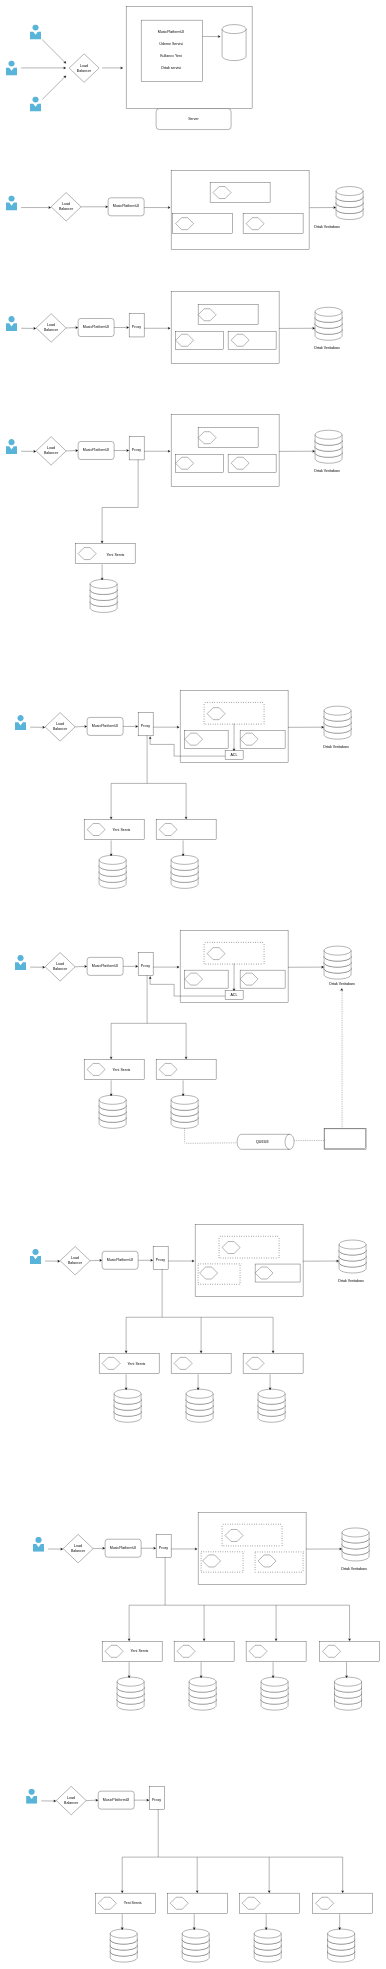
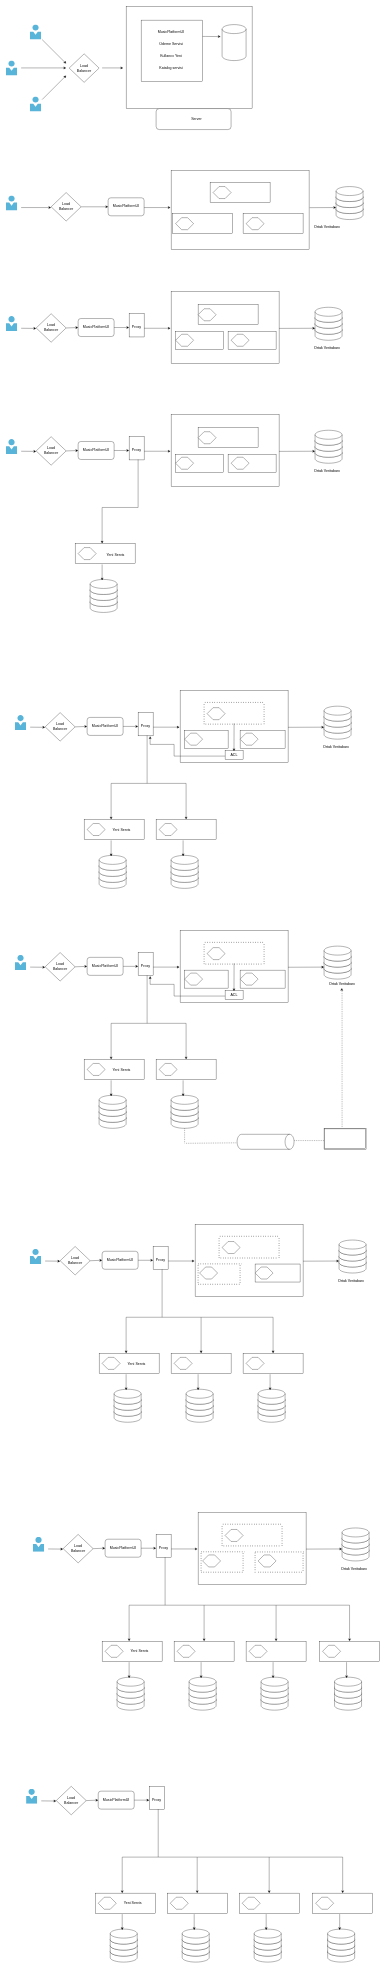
(171, 68) -> (171, 68)
(194, 119) -> (197, 119)
(263, 1142) -> none
